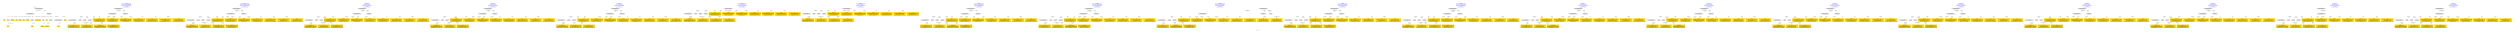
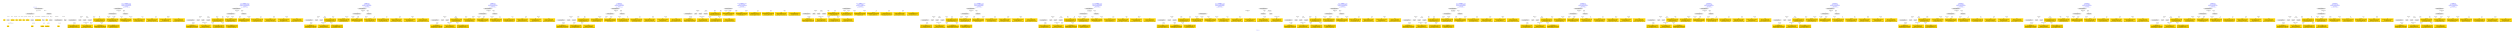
(65, 20) -> (65, 20)
